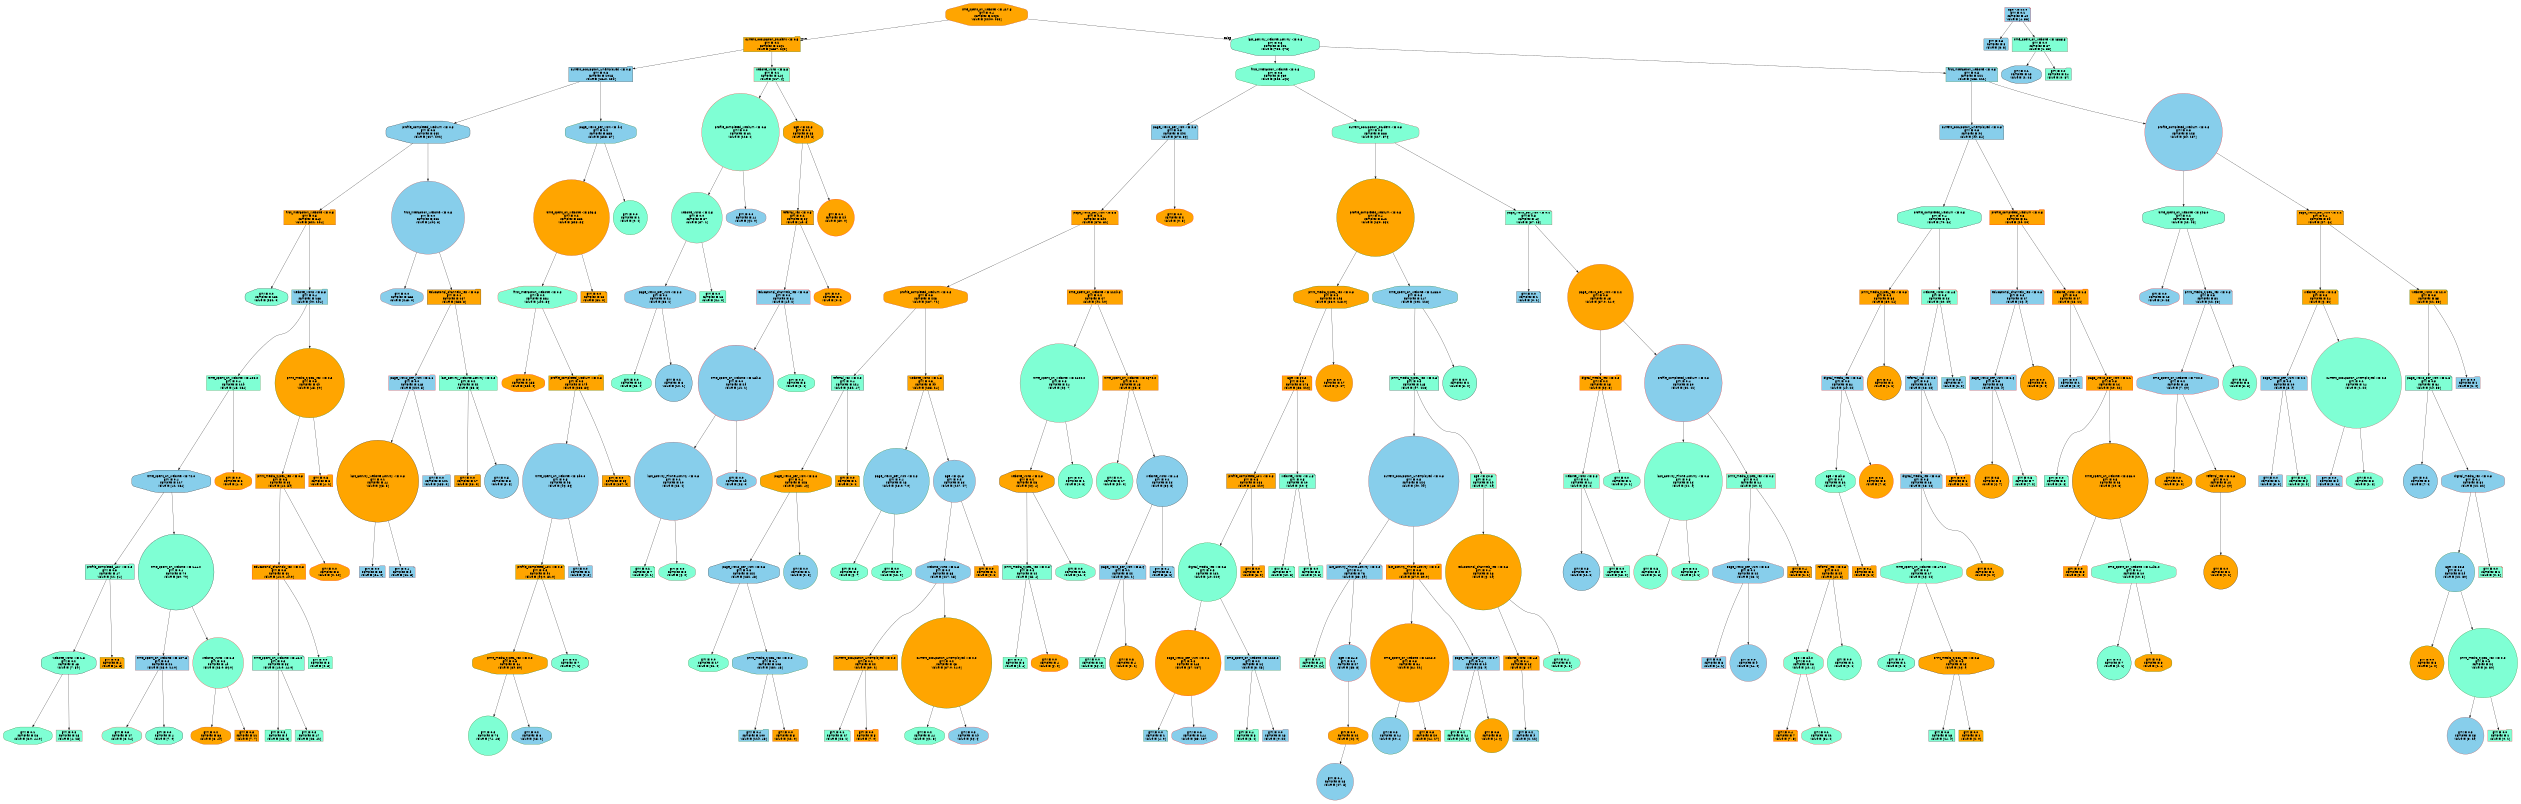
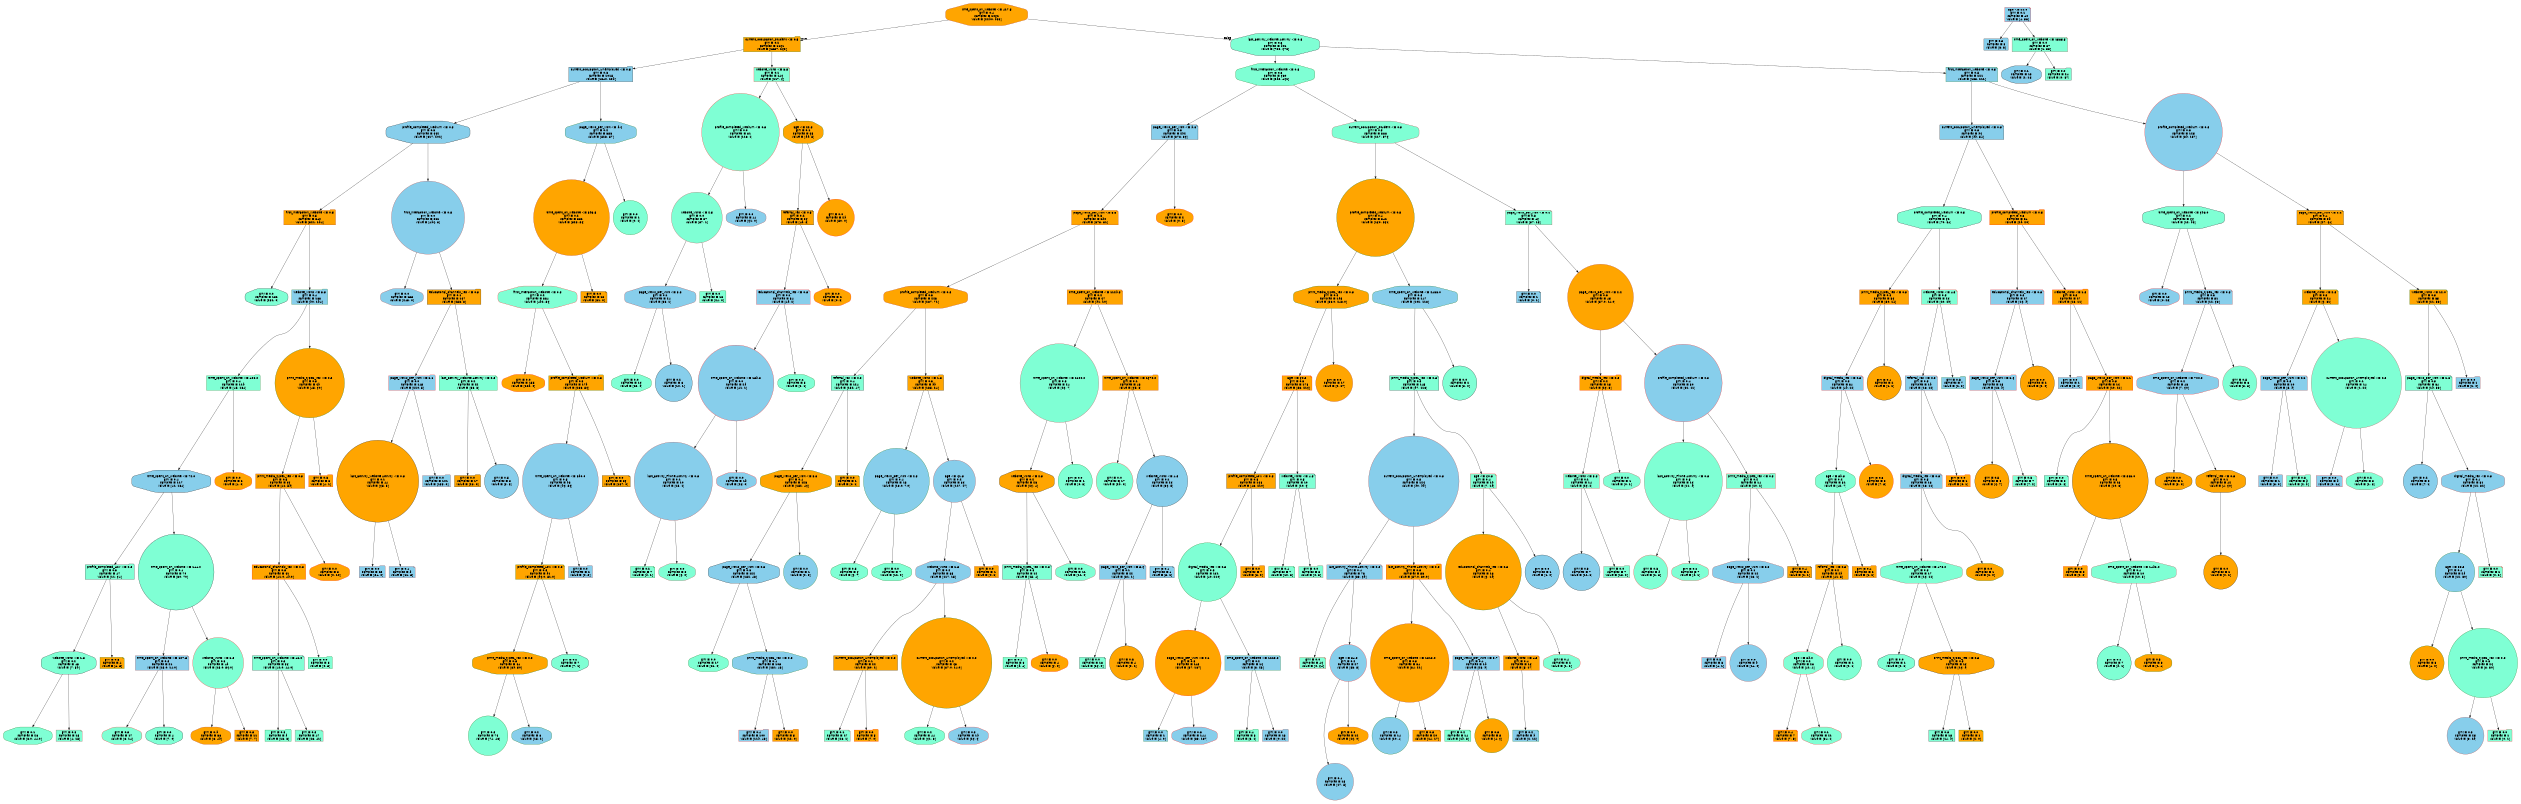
none -> (1834, 528)
(892, 572) -> (892, 572)
none -> (1542, 572)
(211, 736) -> (211, 736)
(754, 736) -> (754, 736)
(1343, 753) -> (1326, 720)
